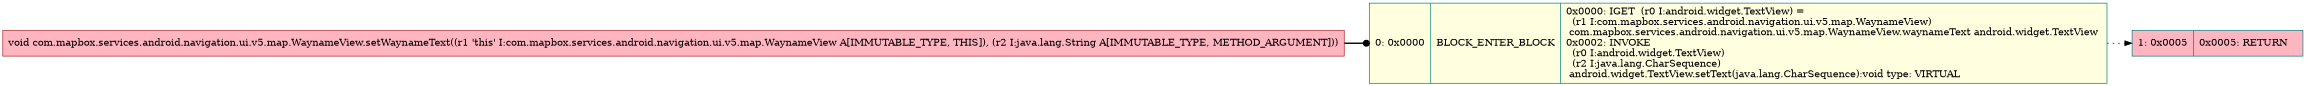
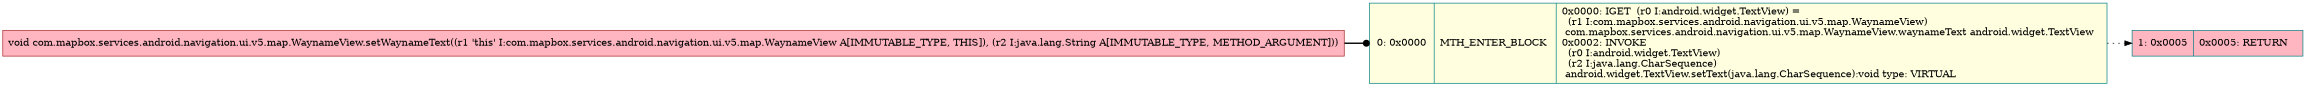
(1496, 43) -> (1493, 43)
